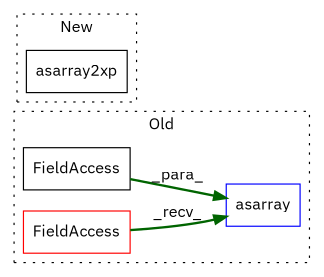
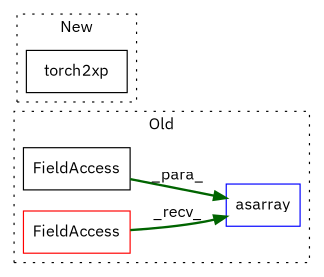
(77, 72) -> (77, 72)
